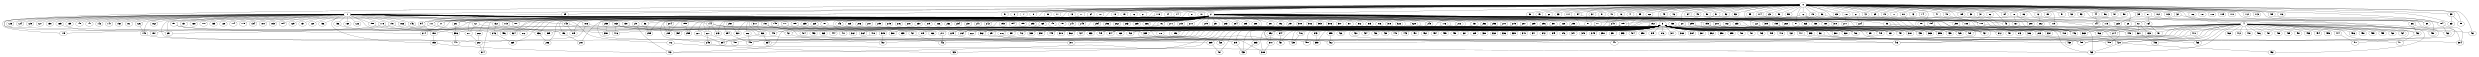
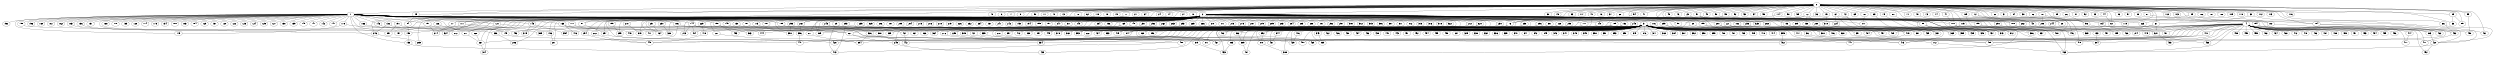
none -> (1773, 33)
